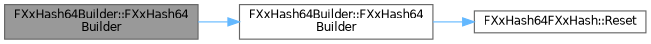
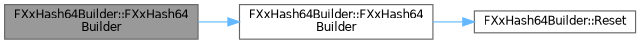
(560, 22) -> (555, 22)
